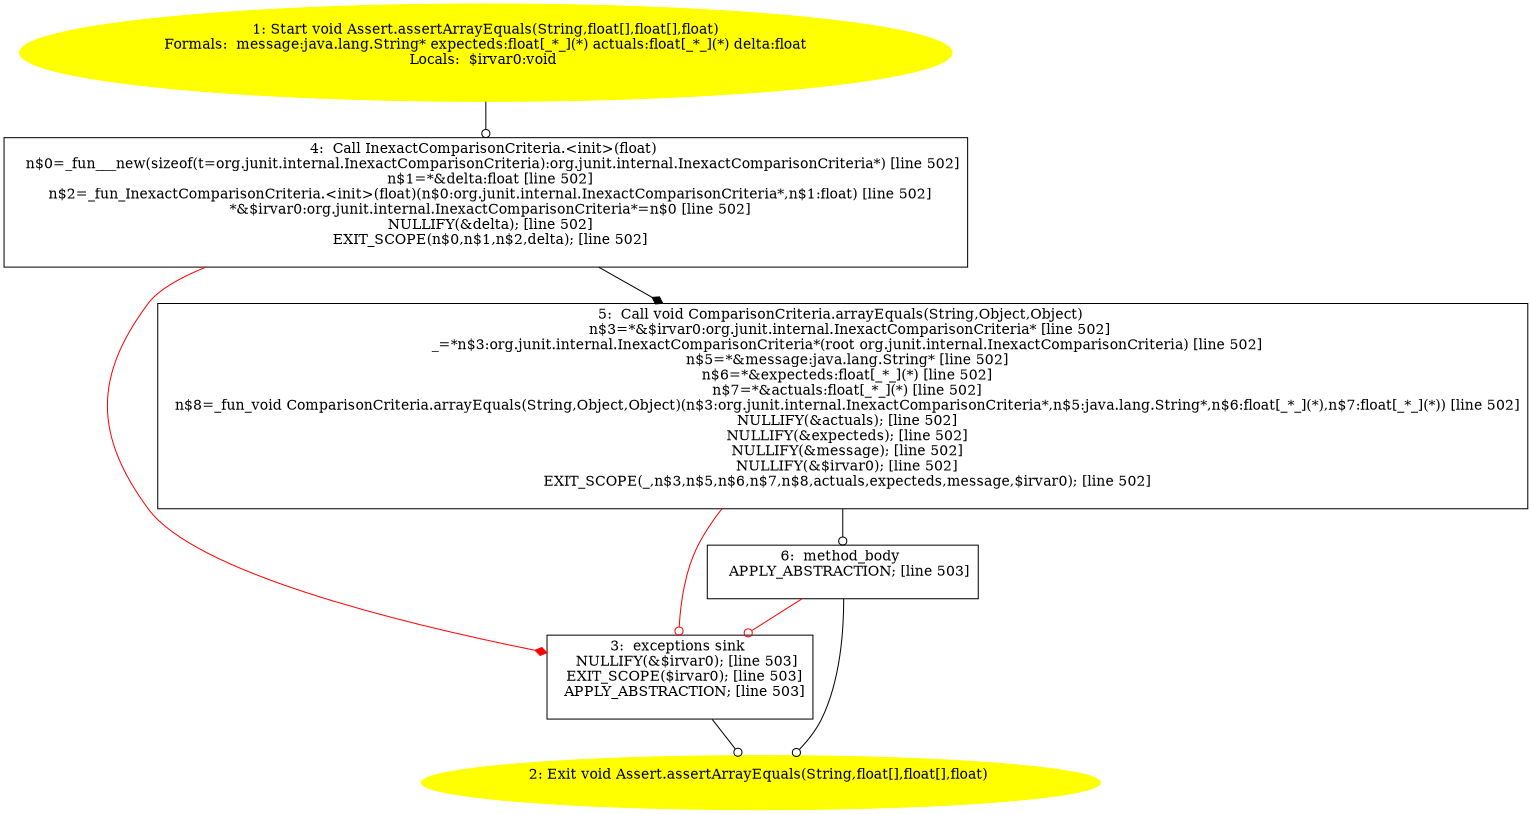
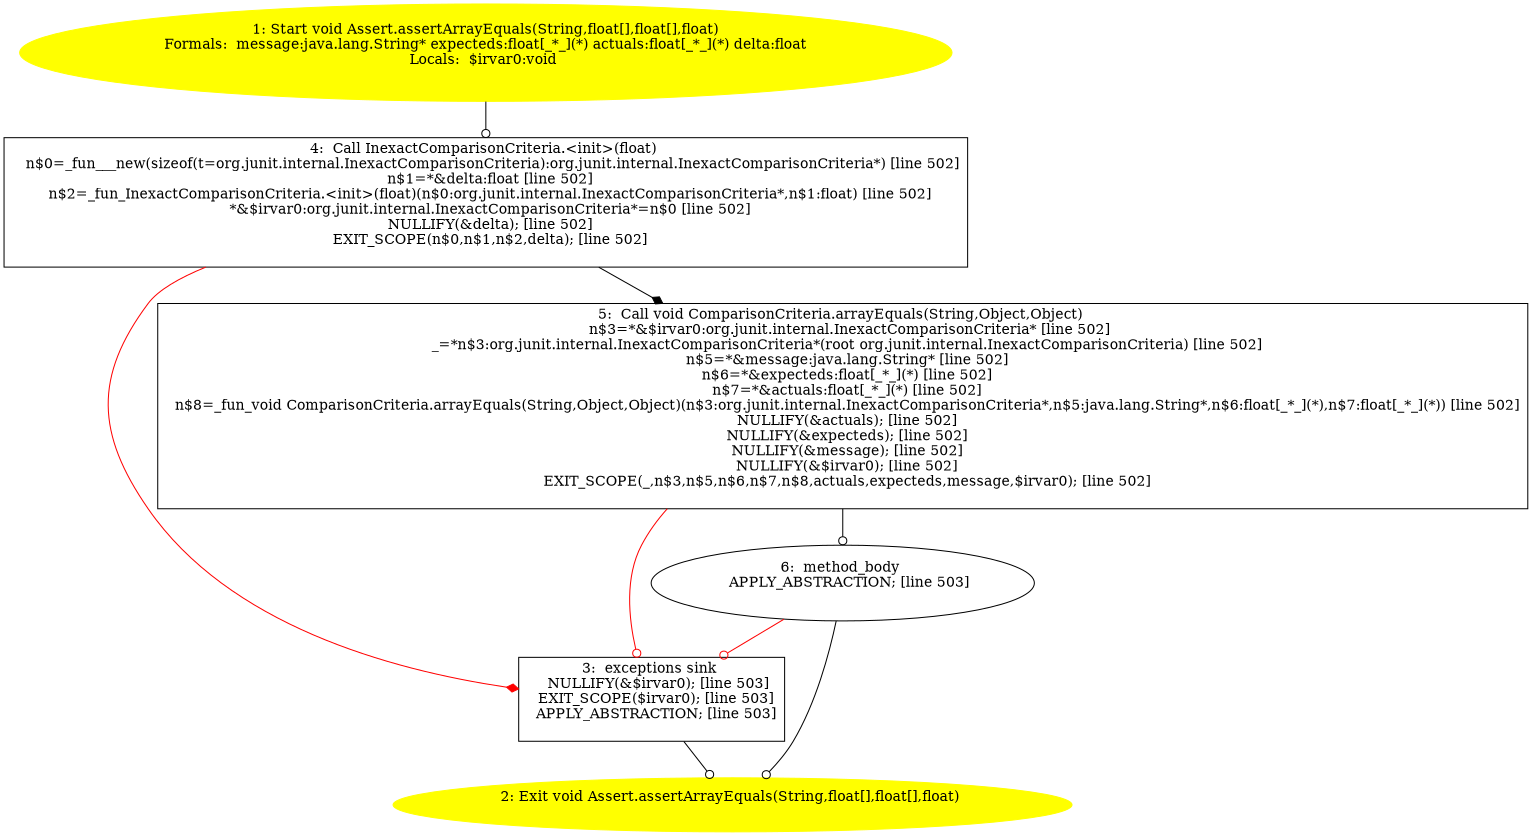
(843, 572) -> (843, 583)
